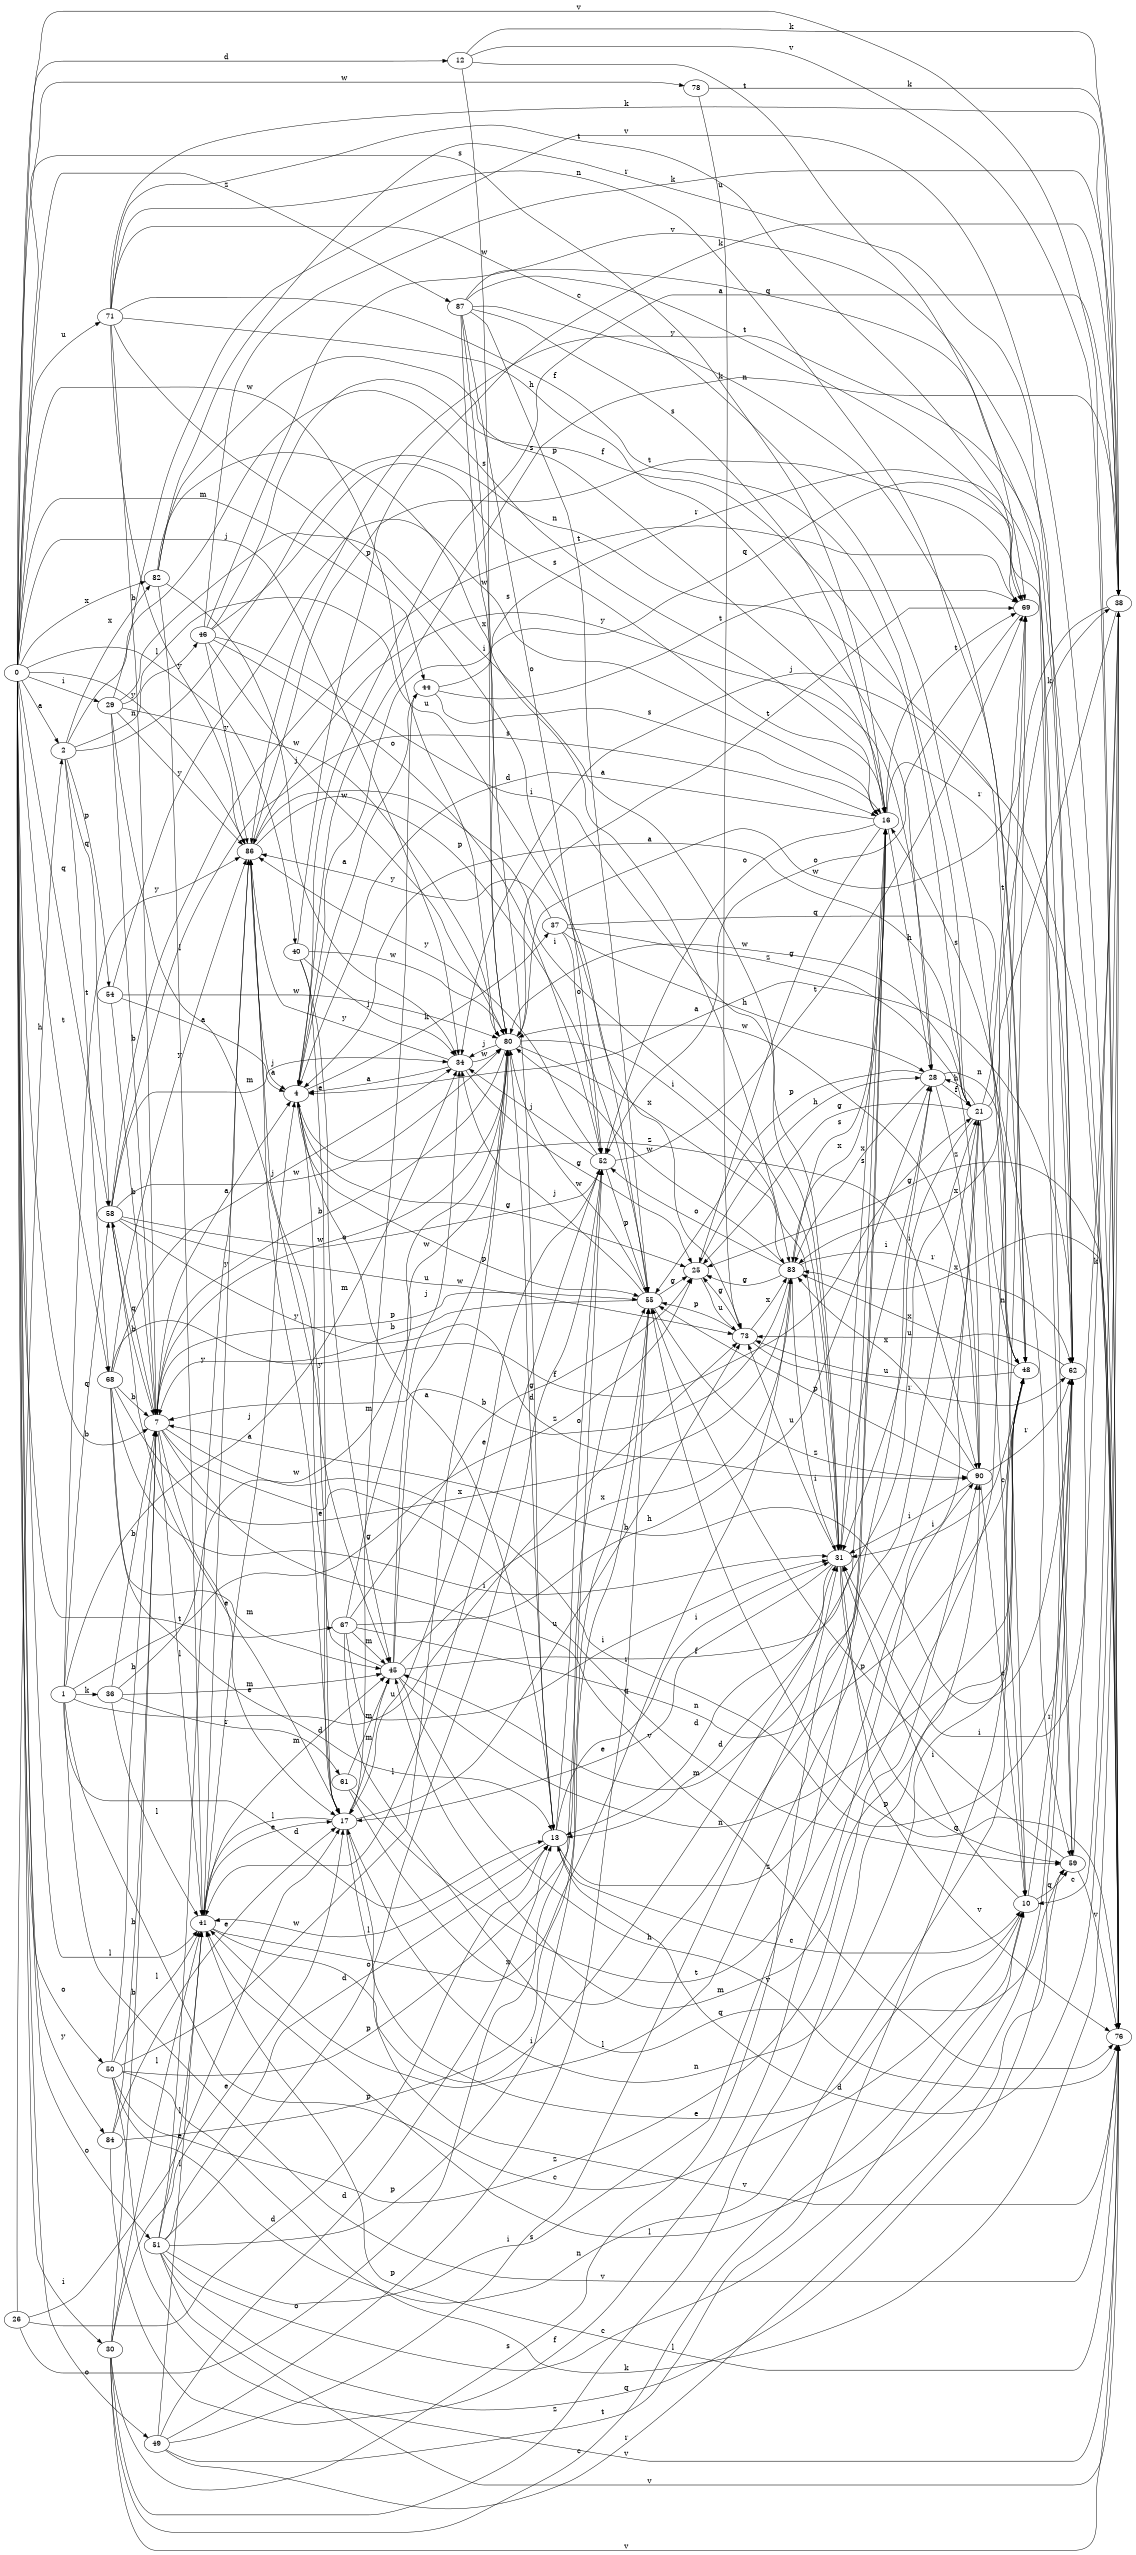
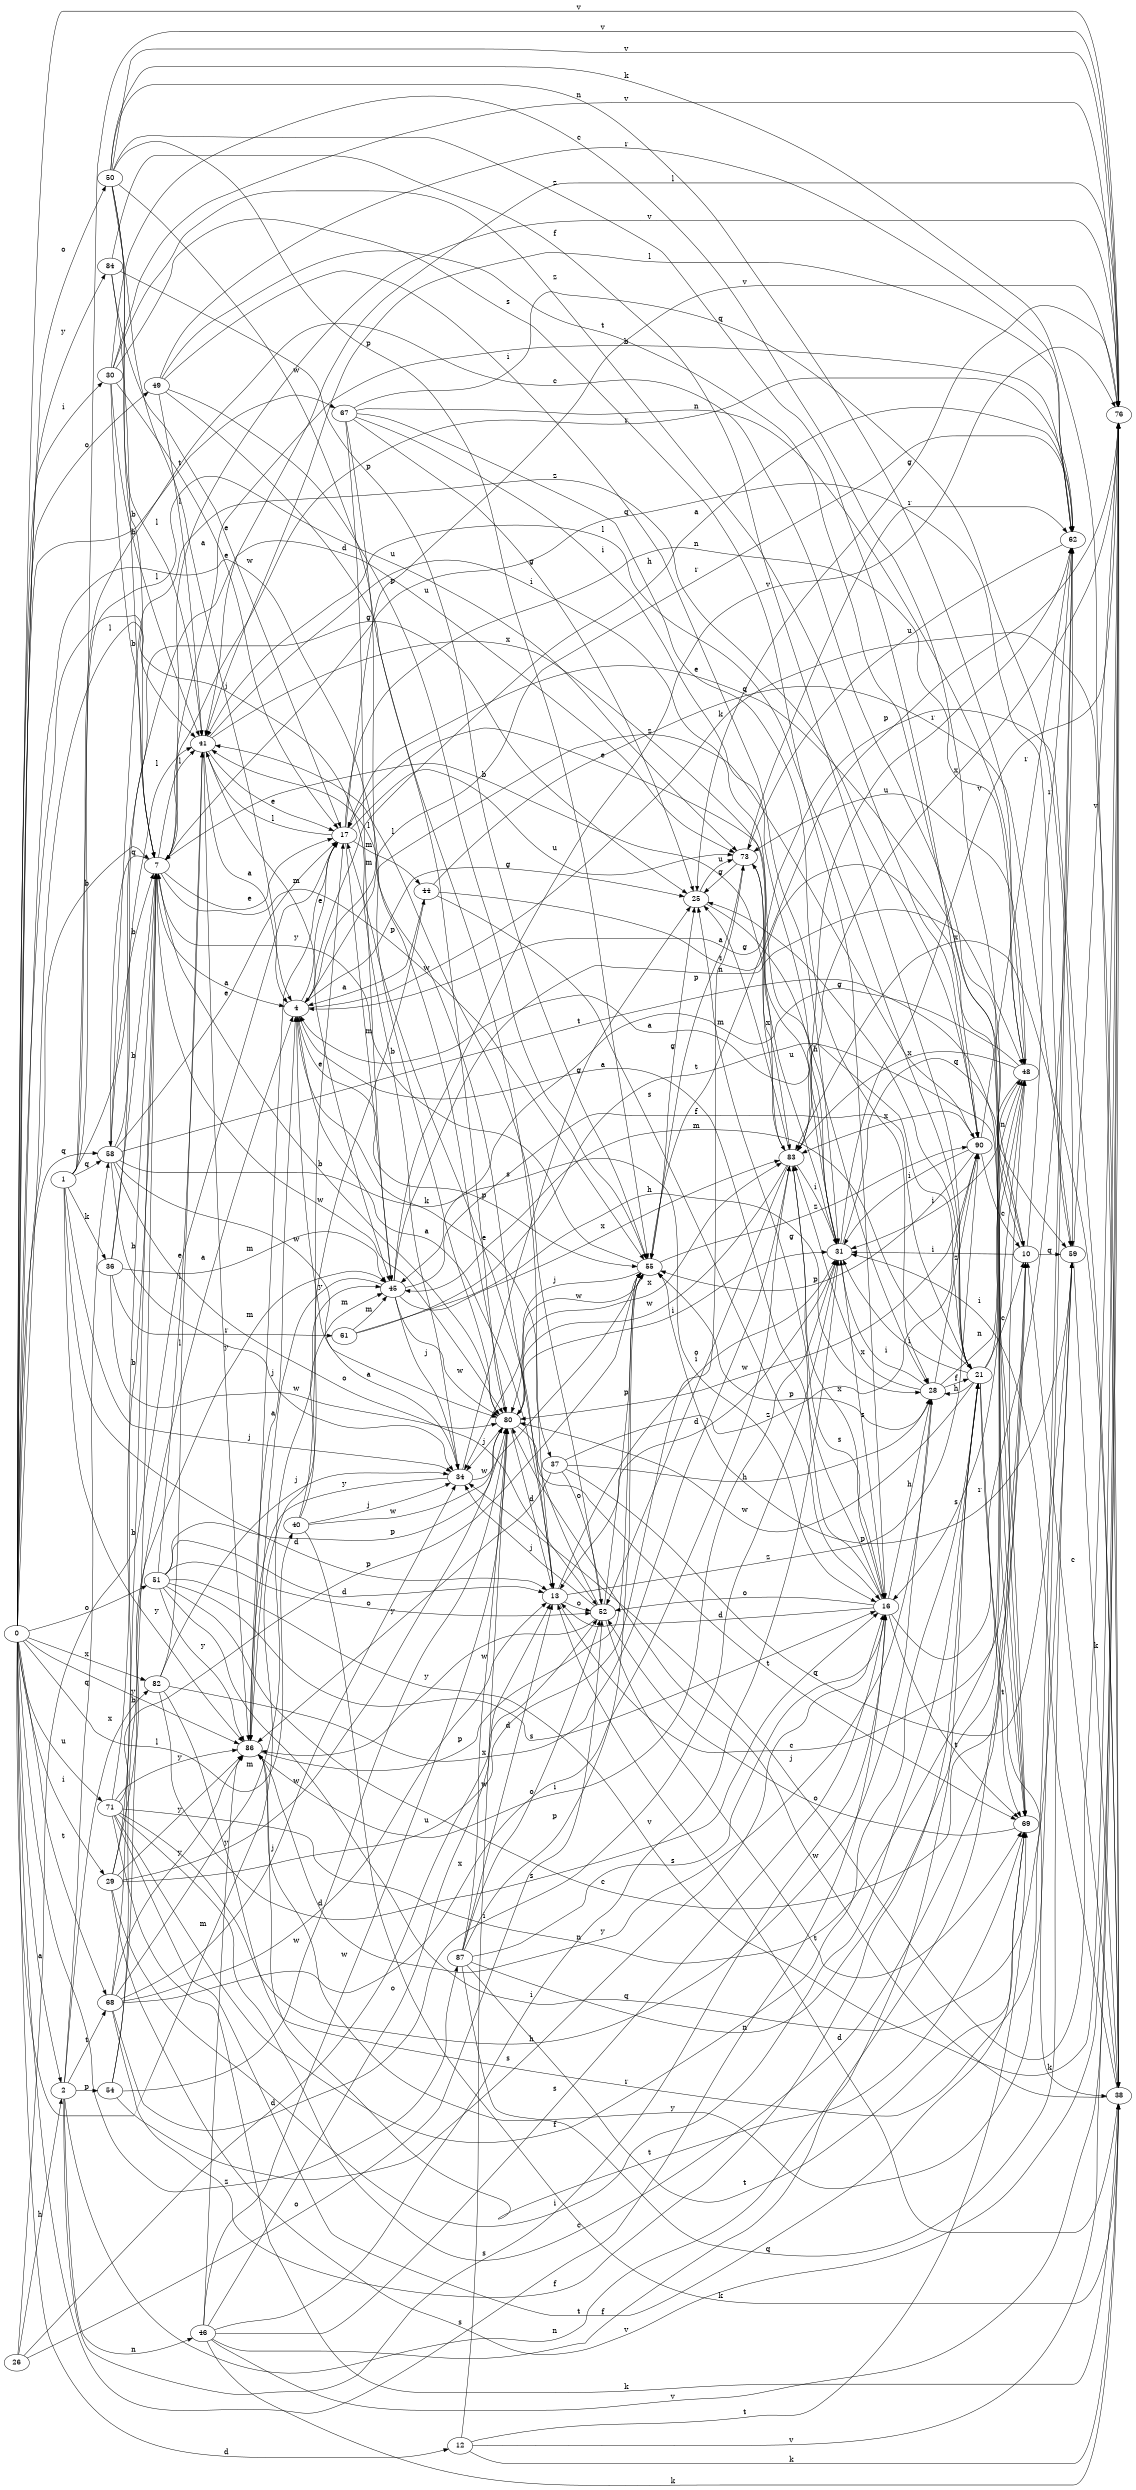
(696, 88) -> none
none -> (200, 592)
(664, 837) -> (714, 2110)
